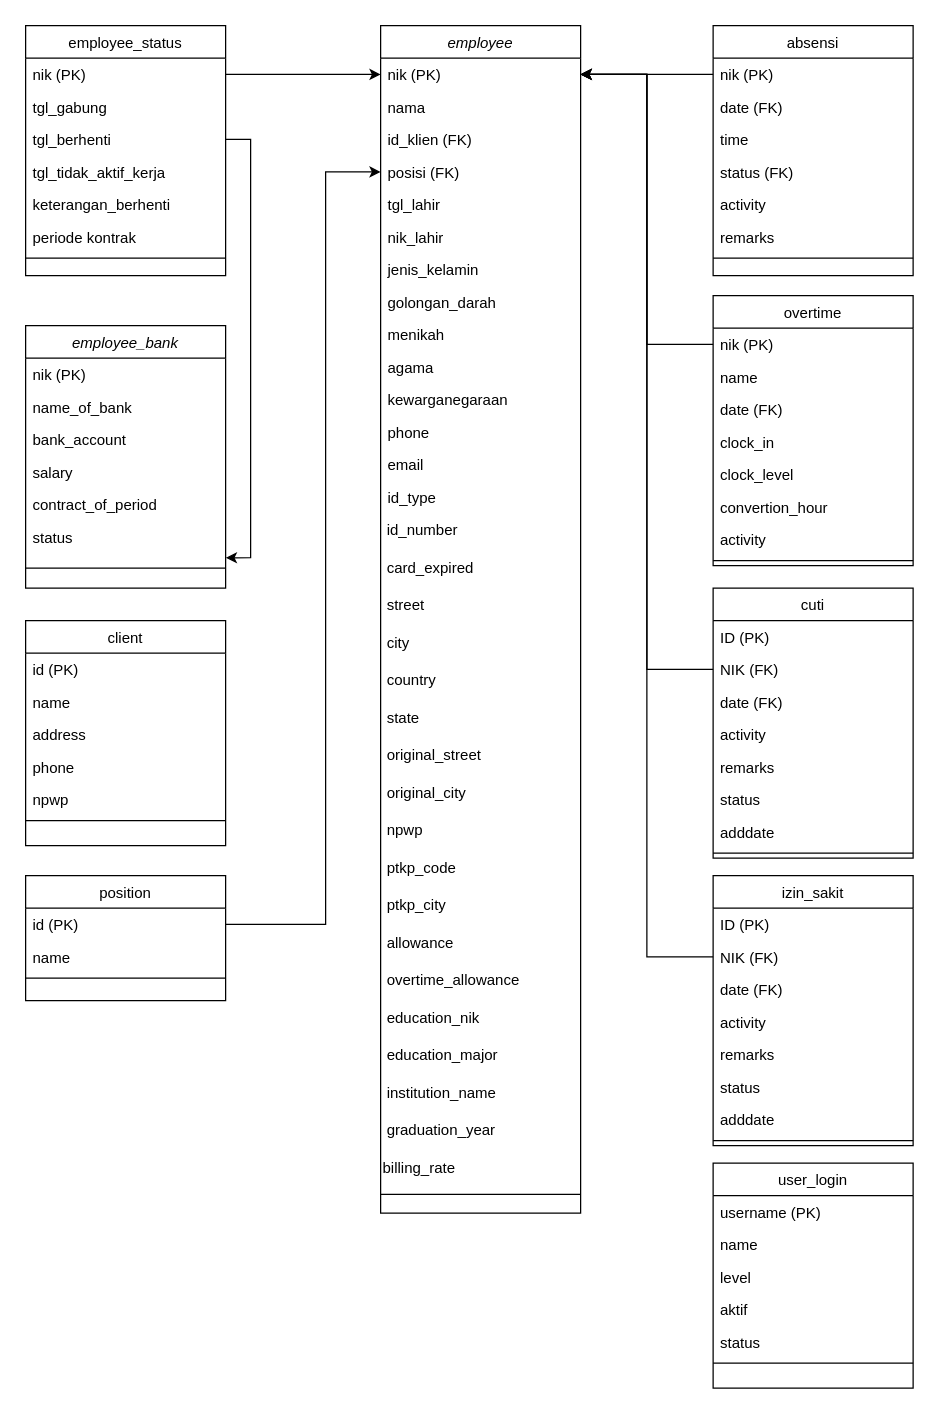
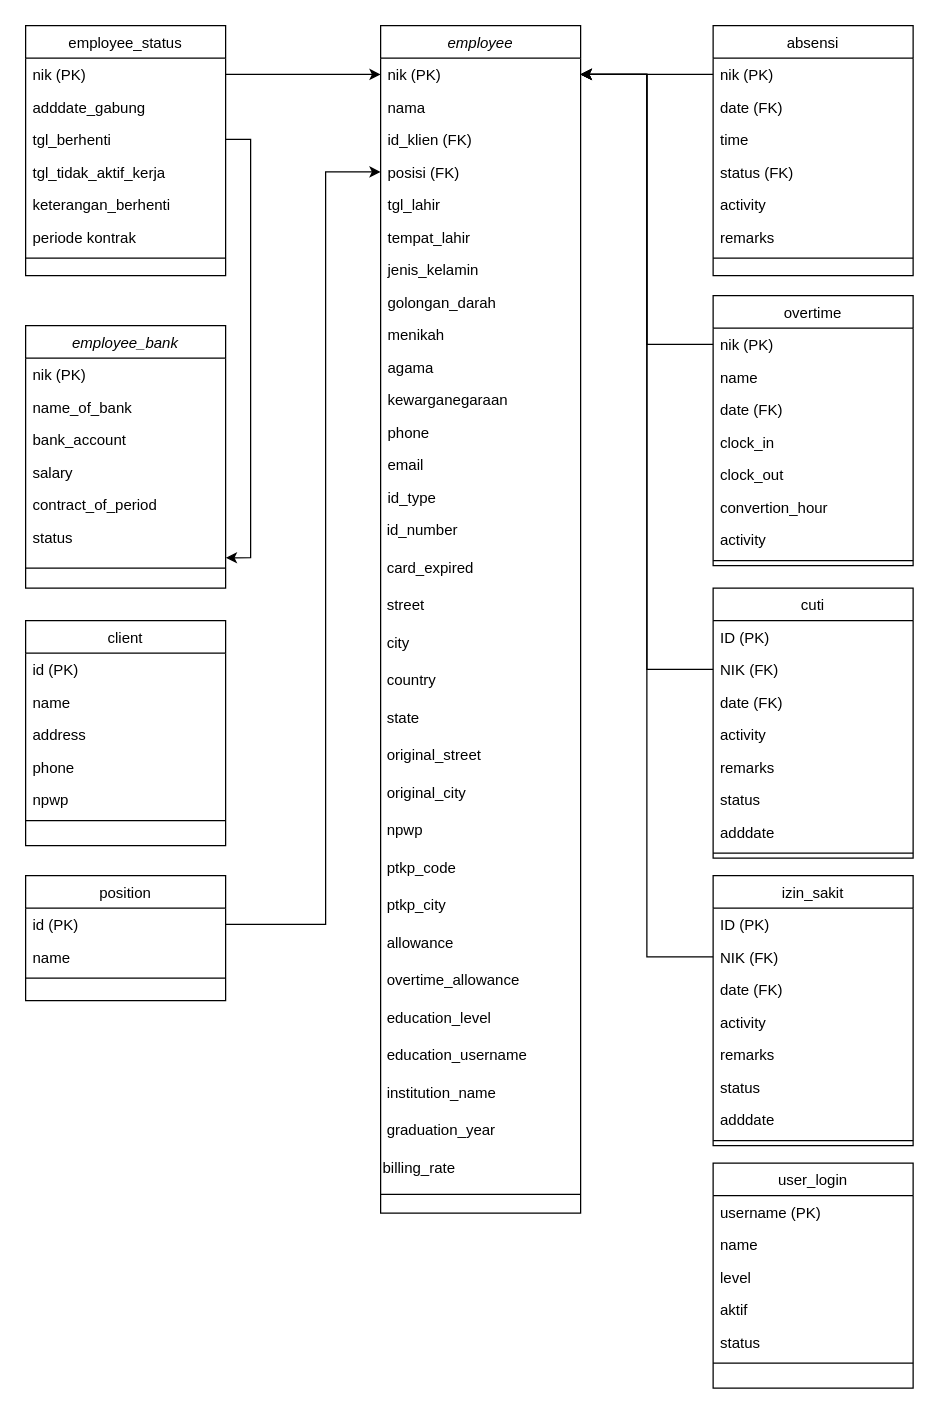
(73, 108) -> (91, 108)
(419, 238) -> (434, 238)
(760, 475) -> (756, 475)
(434, 1018) -> (440, 1018)
(444, 1056) -> (457, 1056)
